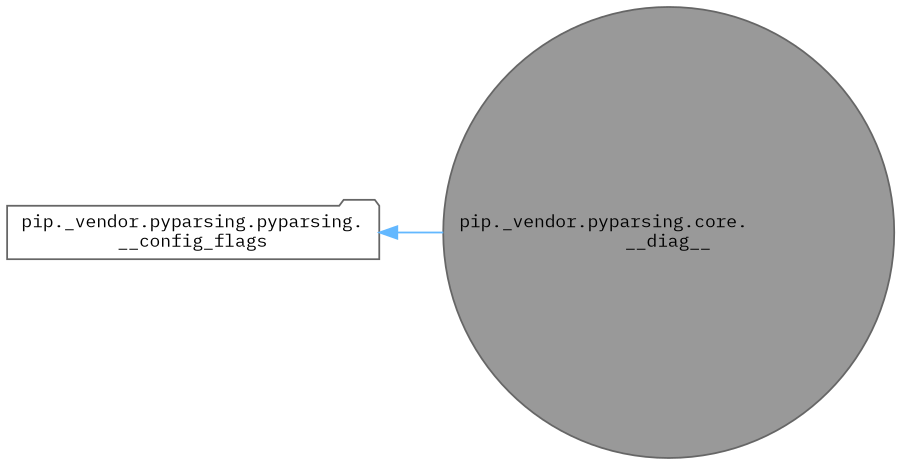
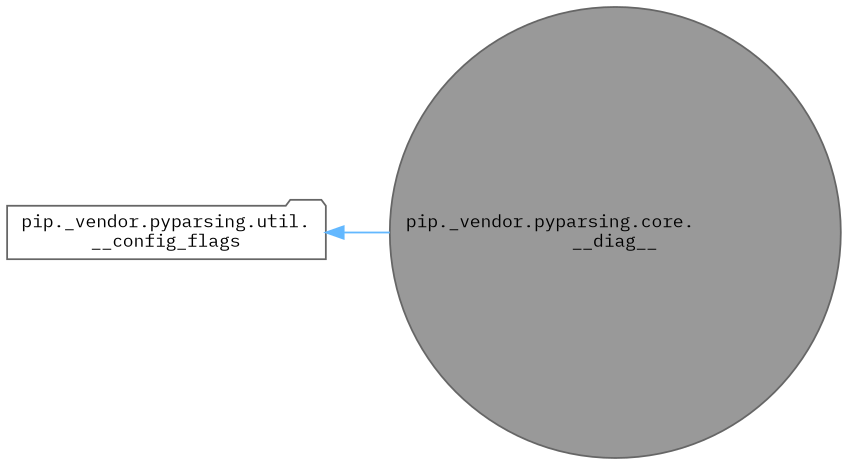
(193, 232) -> (166, 232)
